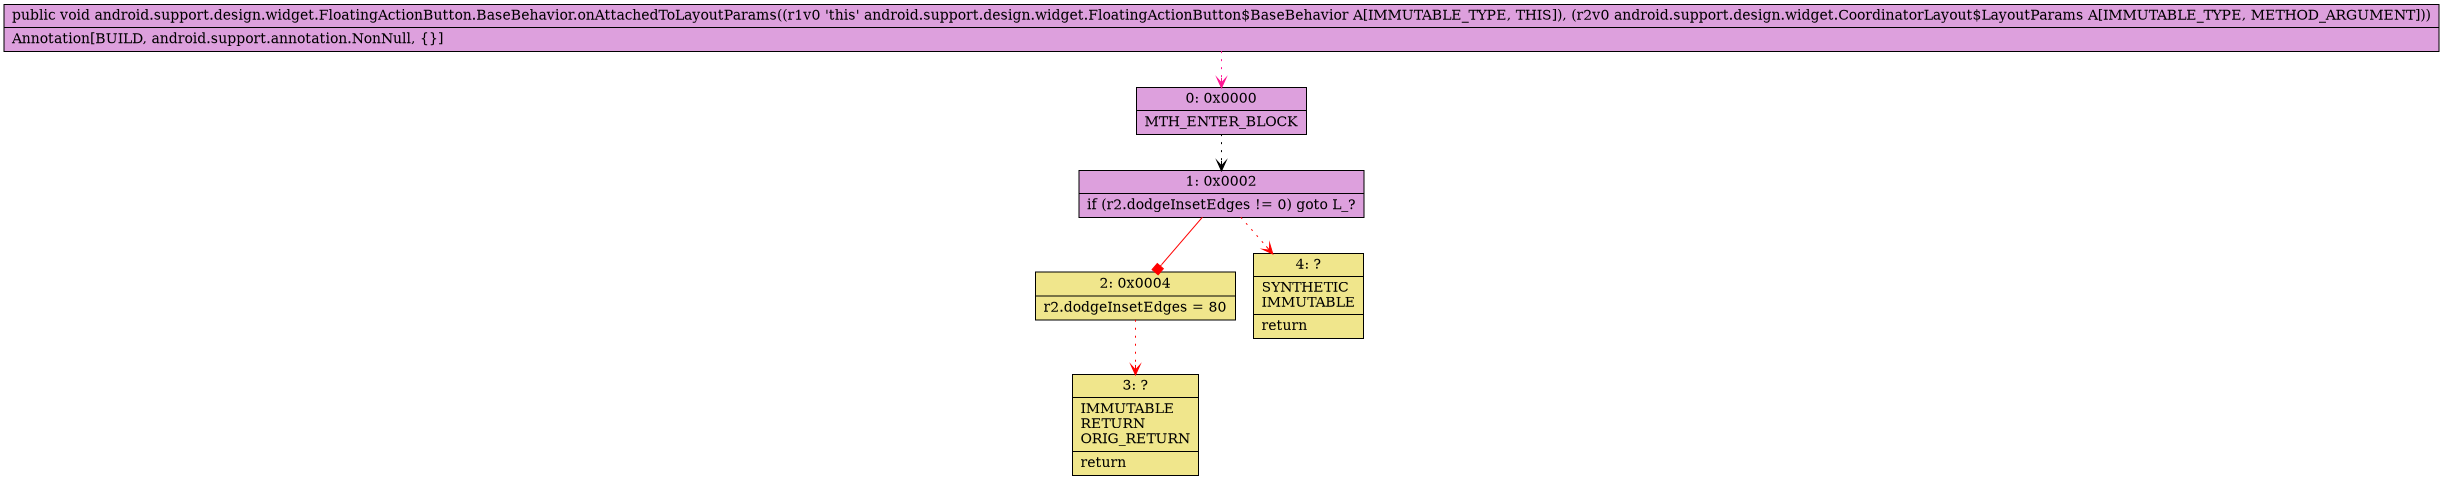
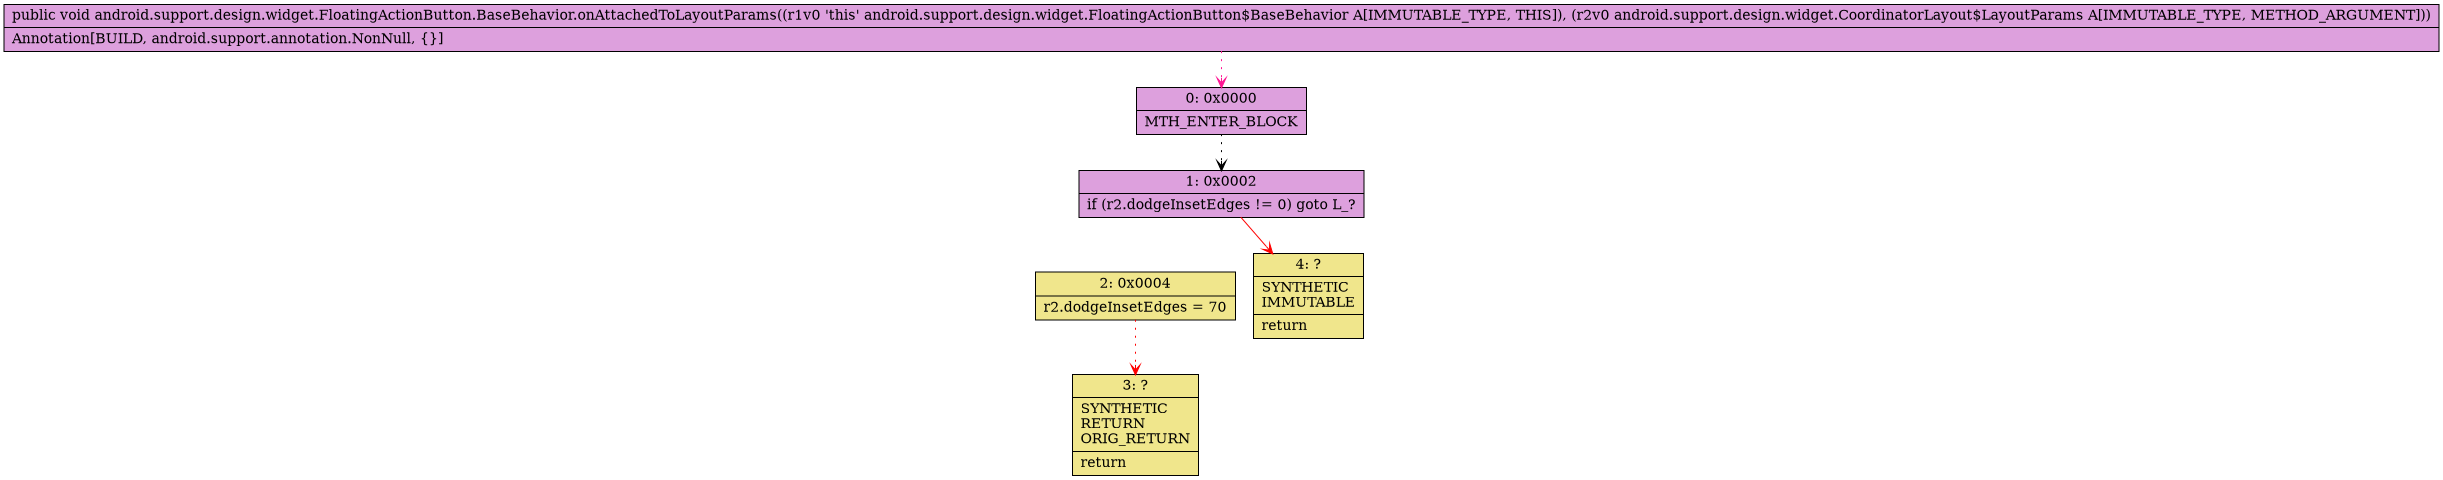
(1253, 232) -> (1253, 232)
(1182, 241) -> none
(1136, 308) -> (1136, 308)
(1128, 409) -> (1124, 409)
